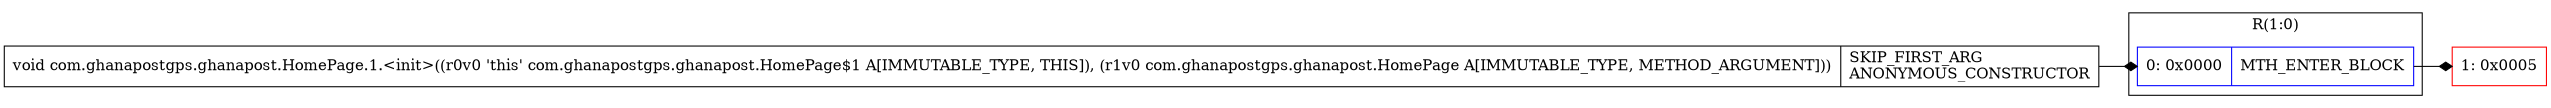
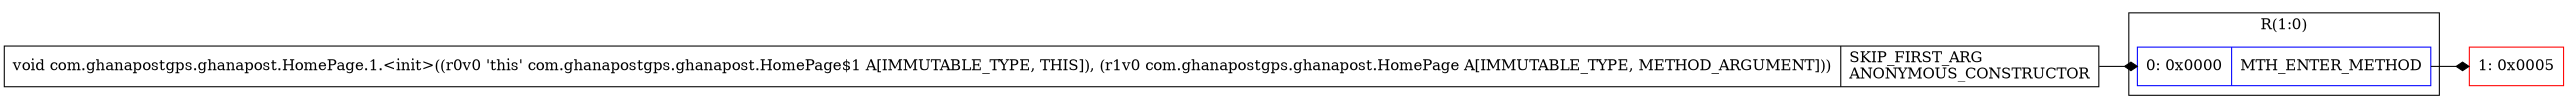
(2323, 66) -> (2331, 66)
